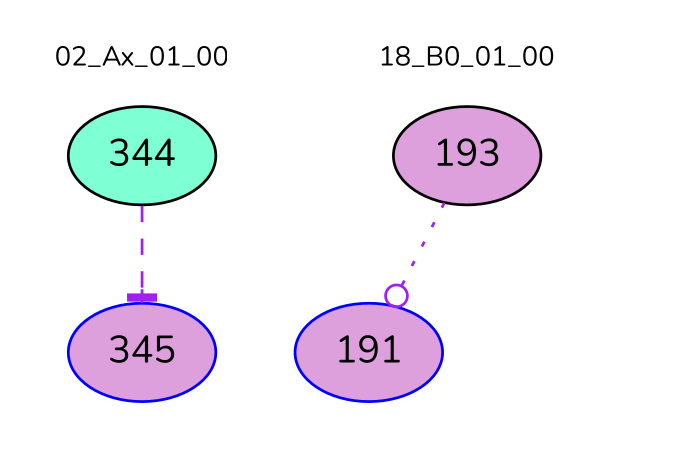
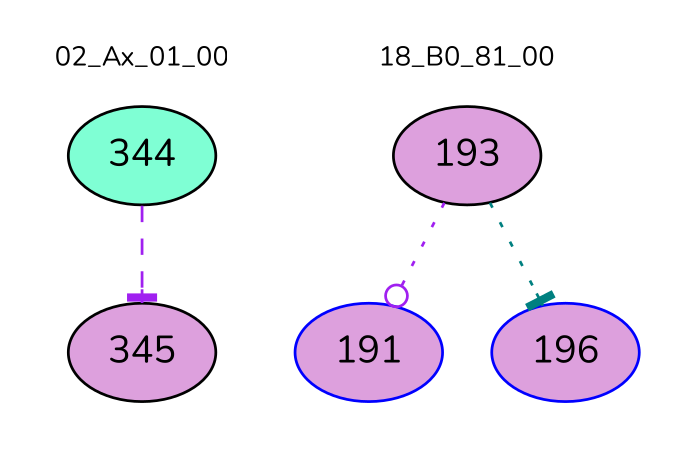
(467, 59) -> (467, 59)
(142, 352) -> (142, 352)
none -> (566, 352)
